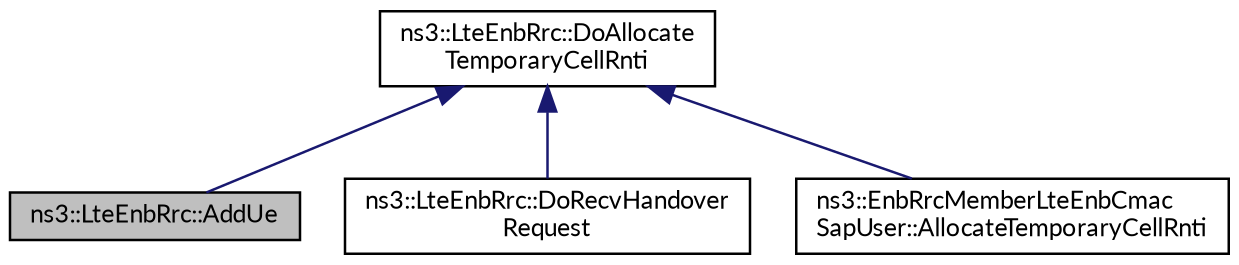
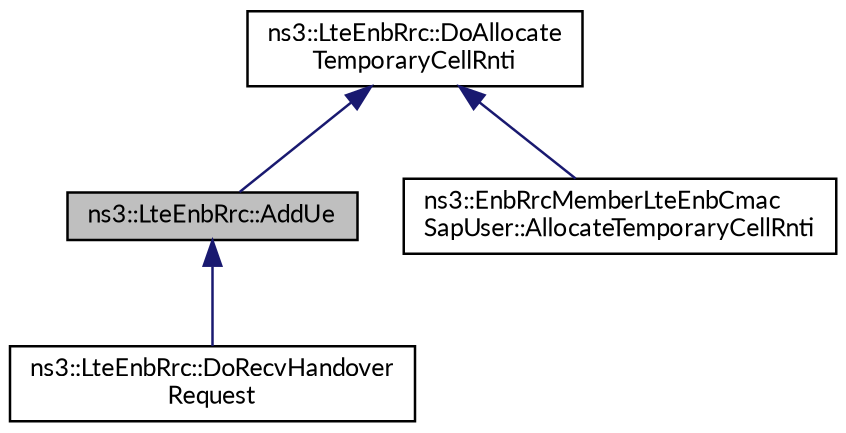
(548, 145) -> (212, 306)
